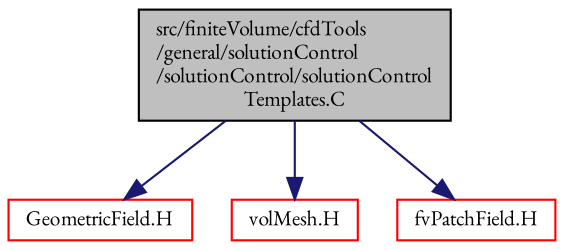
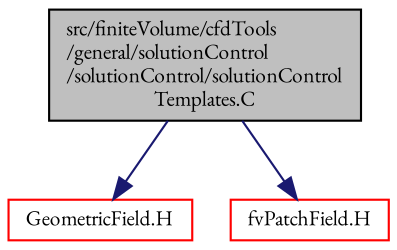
(295, 220) -> none
